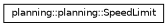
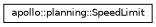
(84, 13) -> (78, 13)
